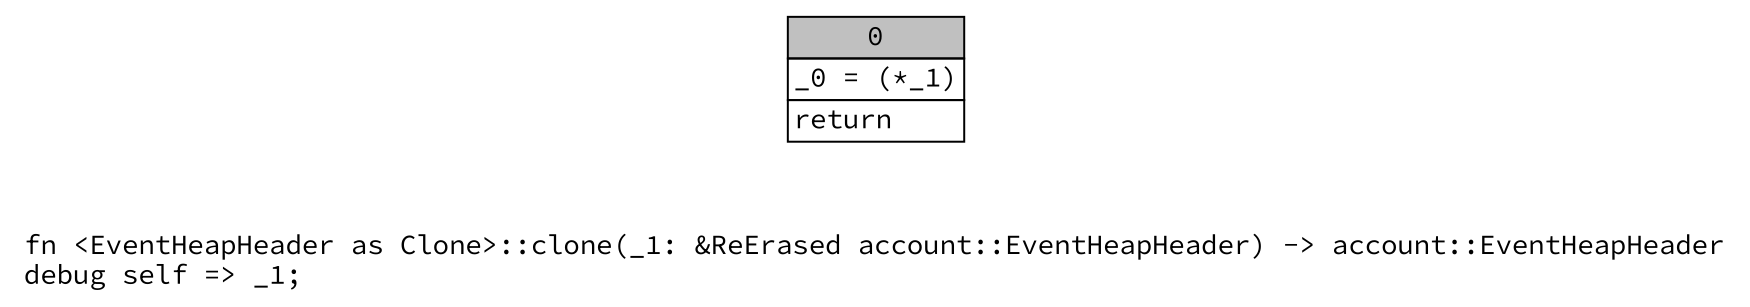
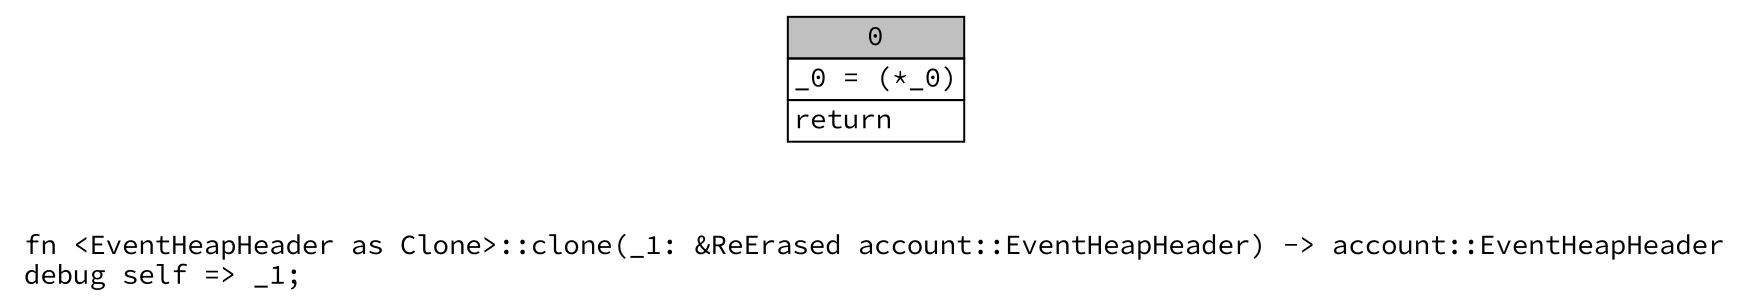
(876, 78) -> (876, 78)
